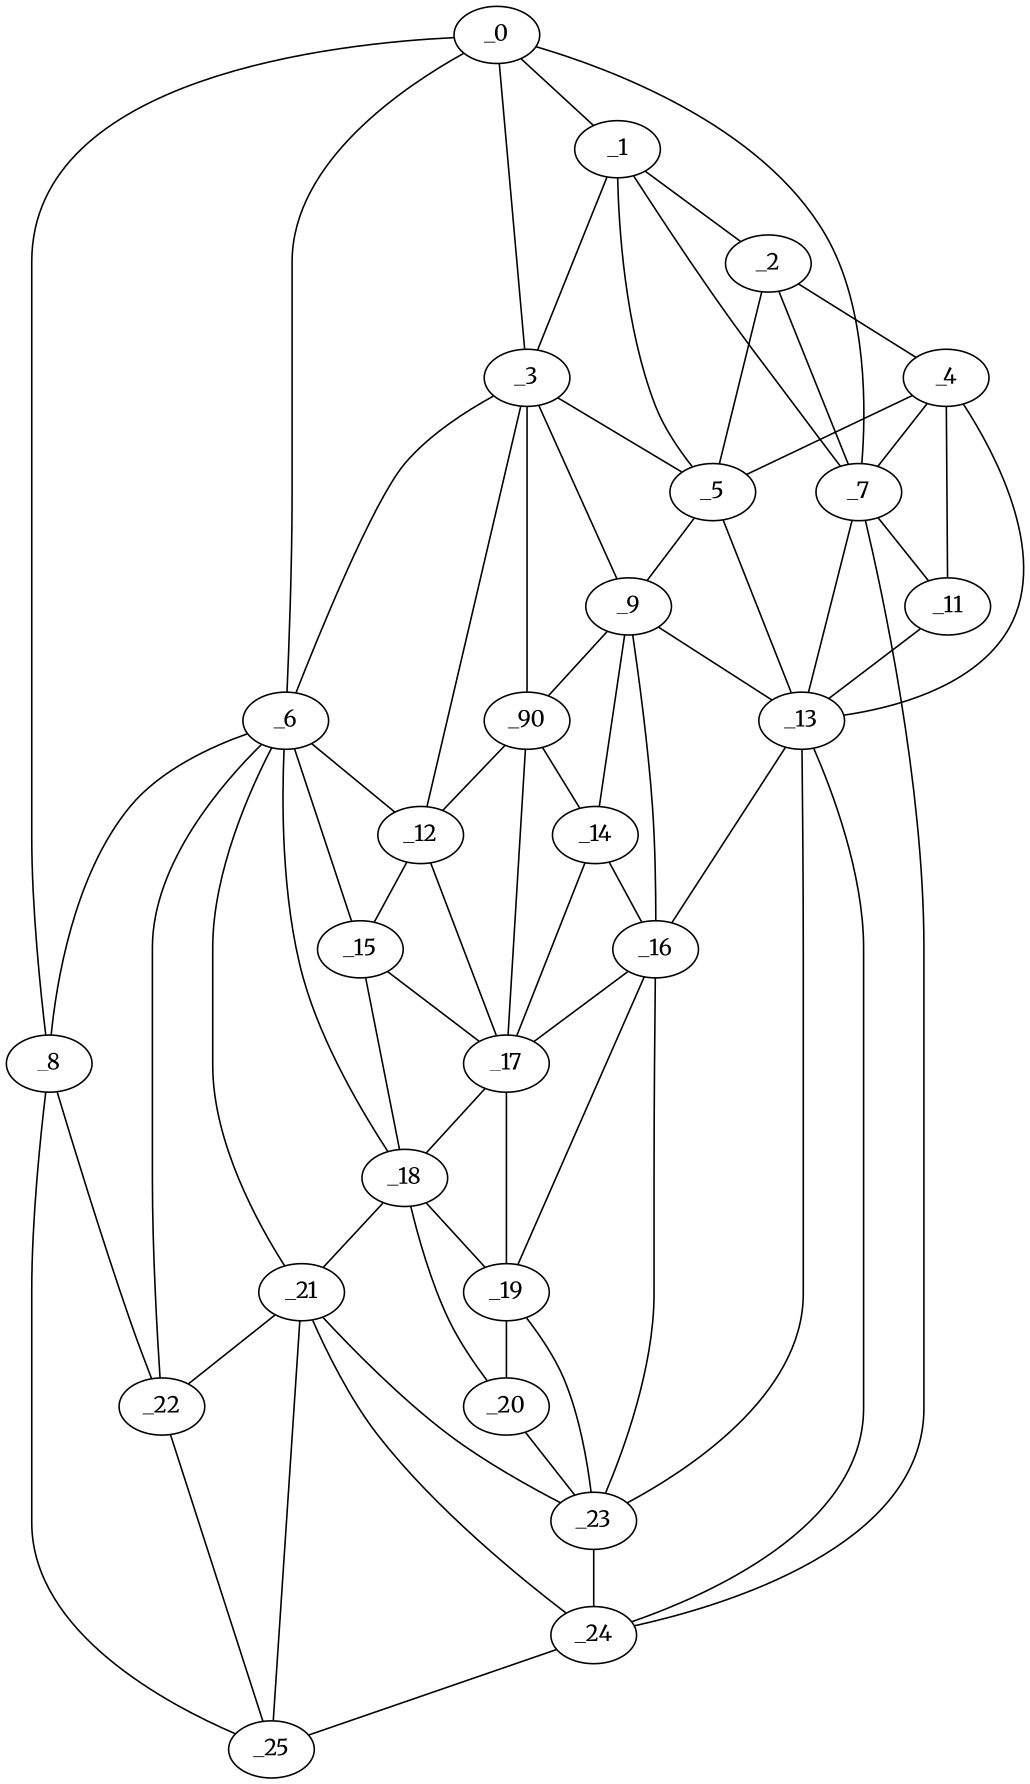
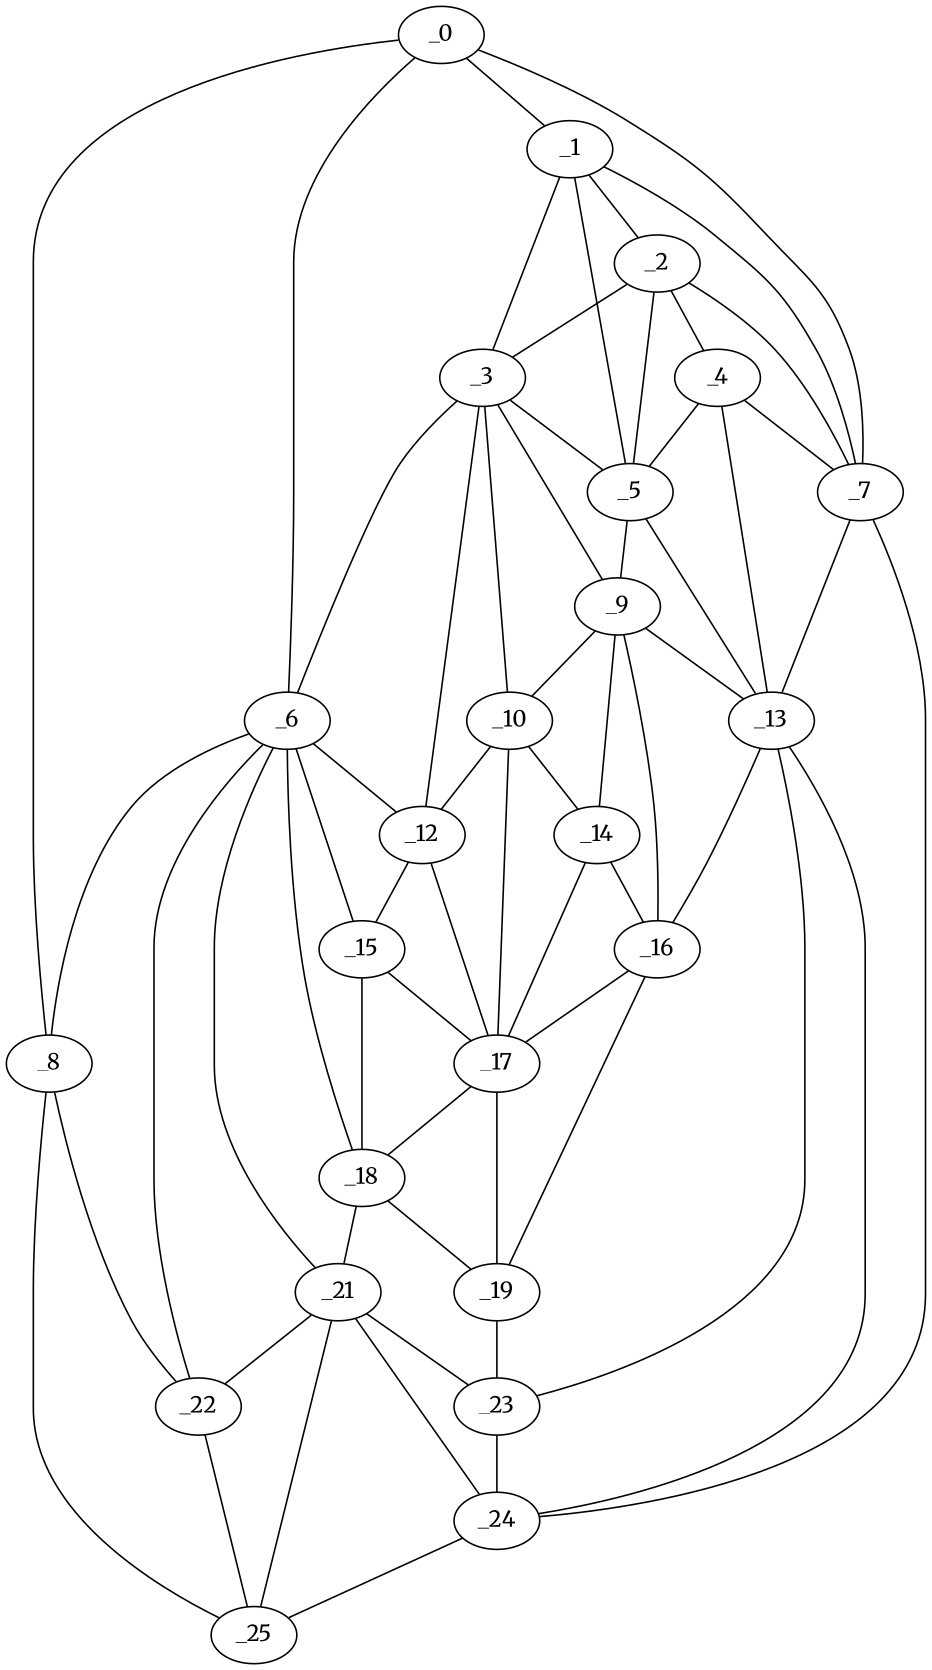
(512, 206) -> (570, 321)
(948, 606) -> none
(527, 721) -> (510, 721)
(654, 1239) -> none
(506, 1407) -> none
